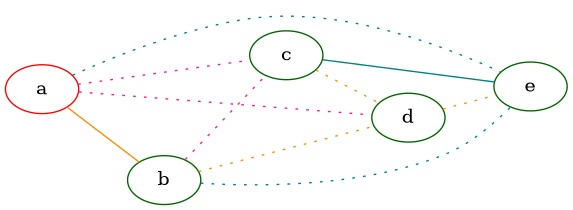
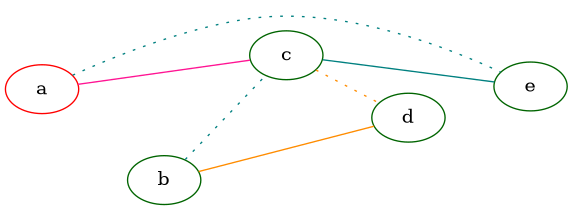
(164, 72) -> (164, 72)
(470, 102) -> none
(225, 103) -> none
(225, 117) -> (225, 117)
(103, 135) -> none
(286, 149) -> (286, 149)
(364, 176) -> none
